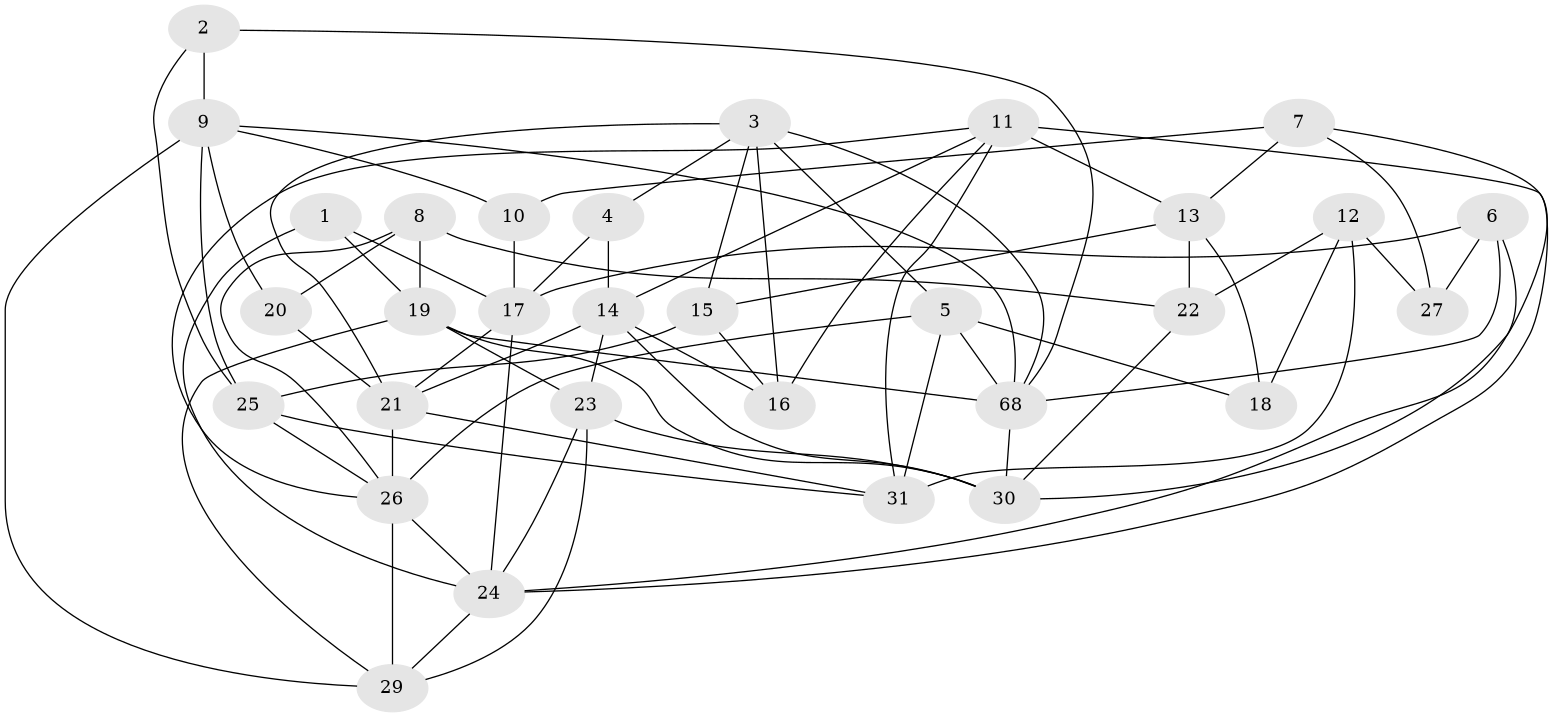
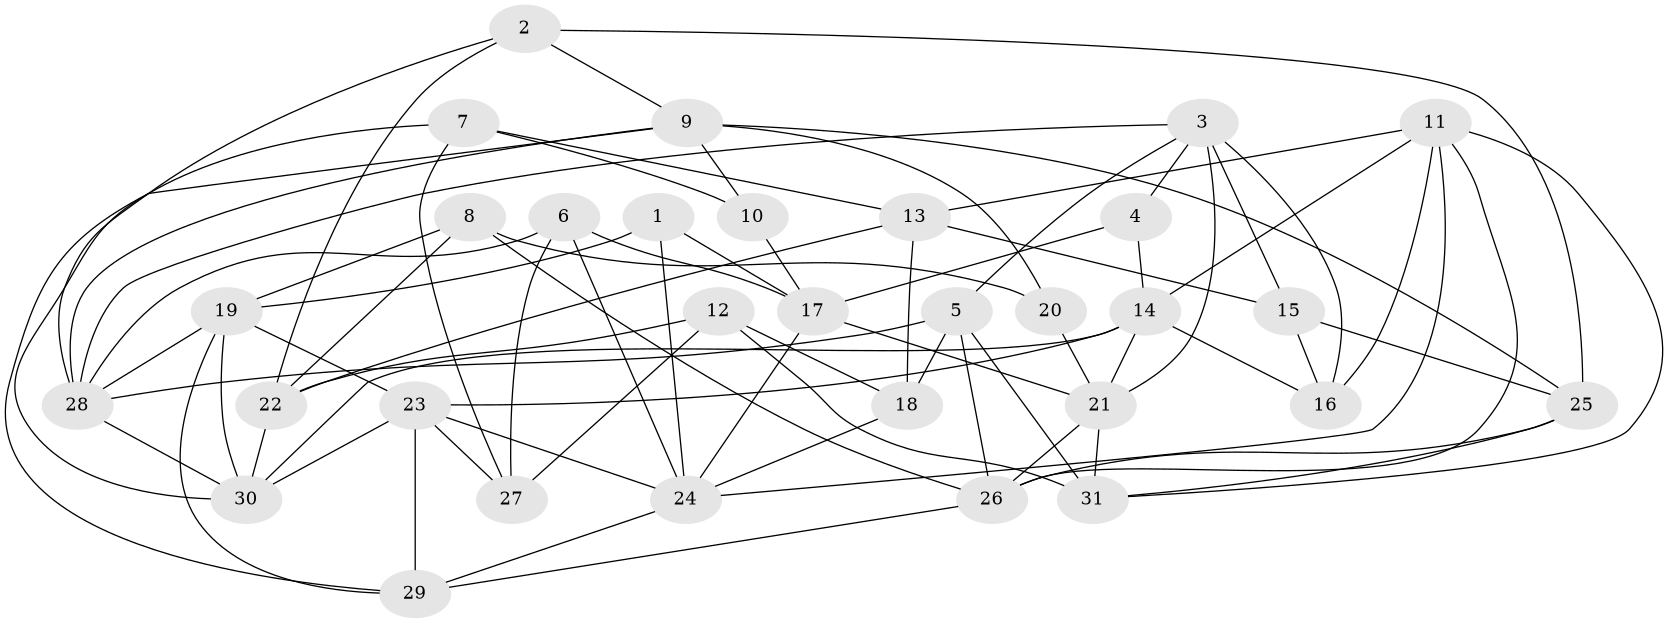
none -> (355, 190)
(1011, 406) -> (78, 406)
none -> (464, 453)
(441, 547) -> (796, 453)
